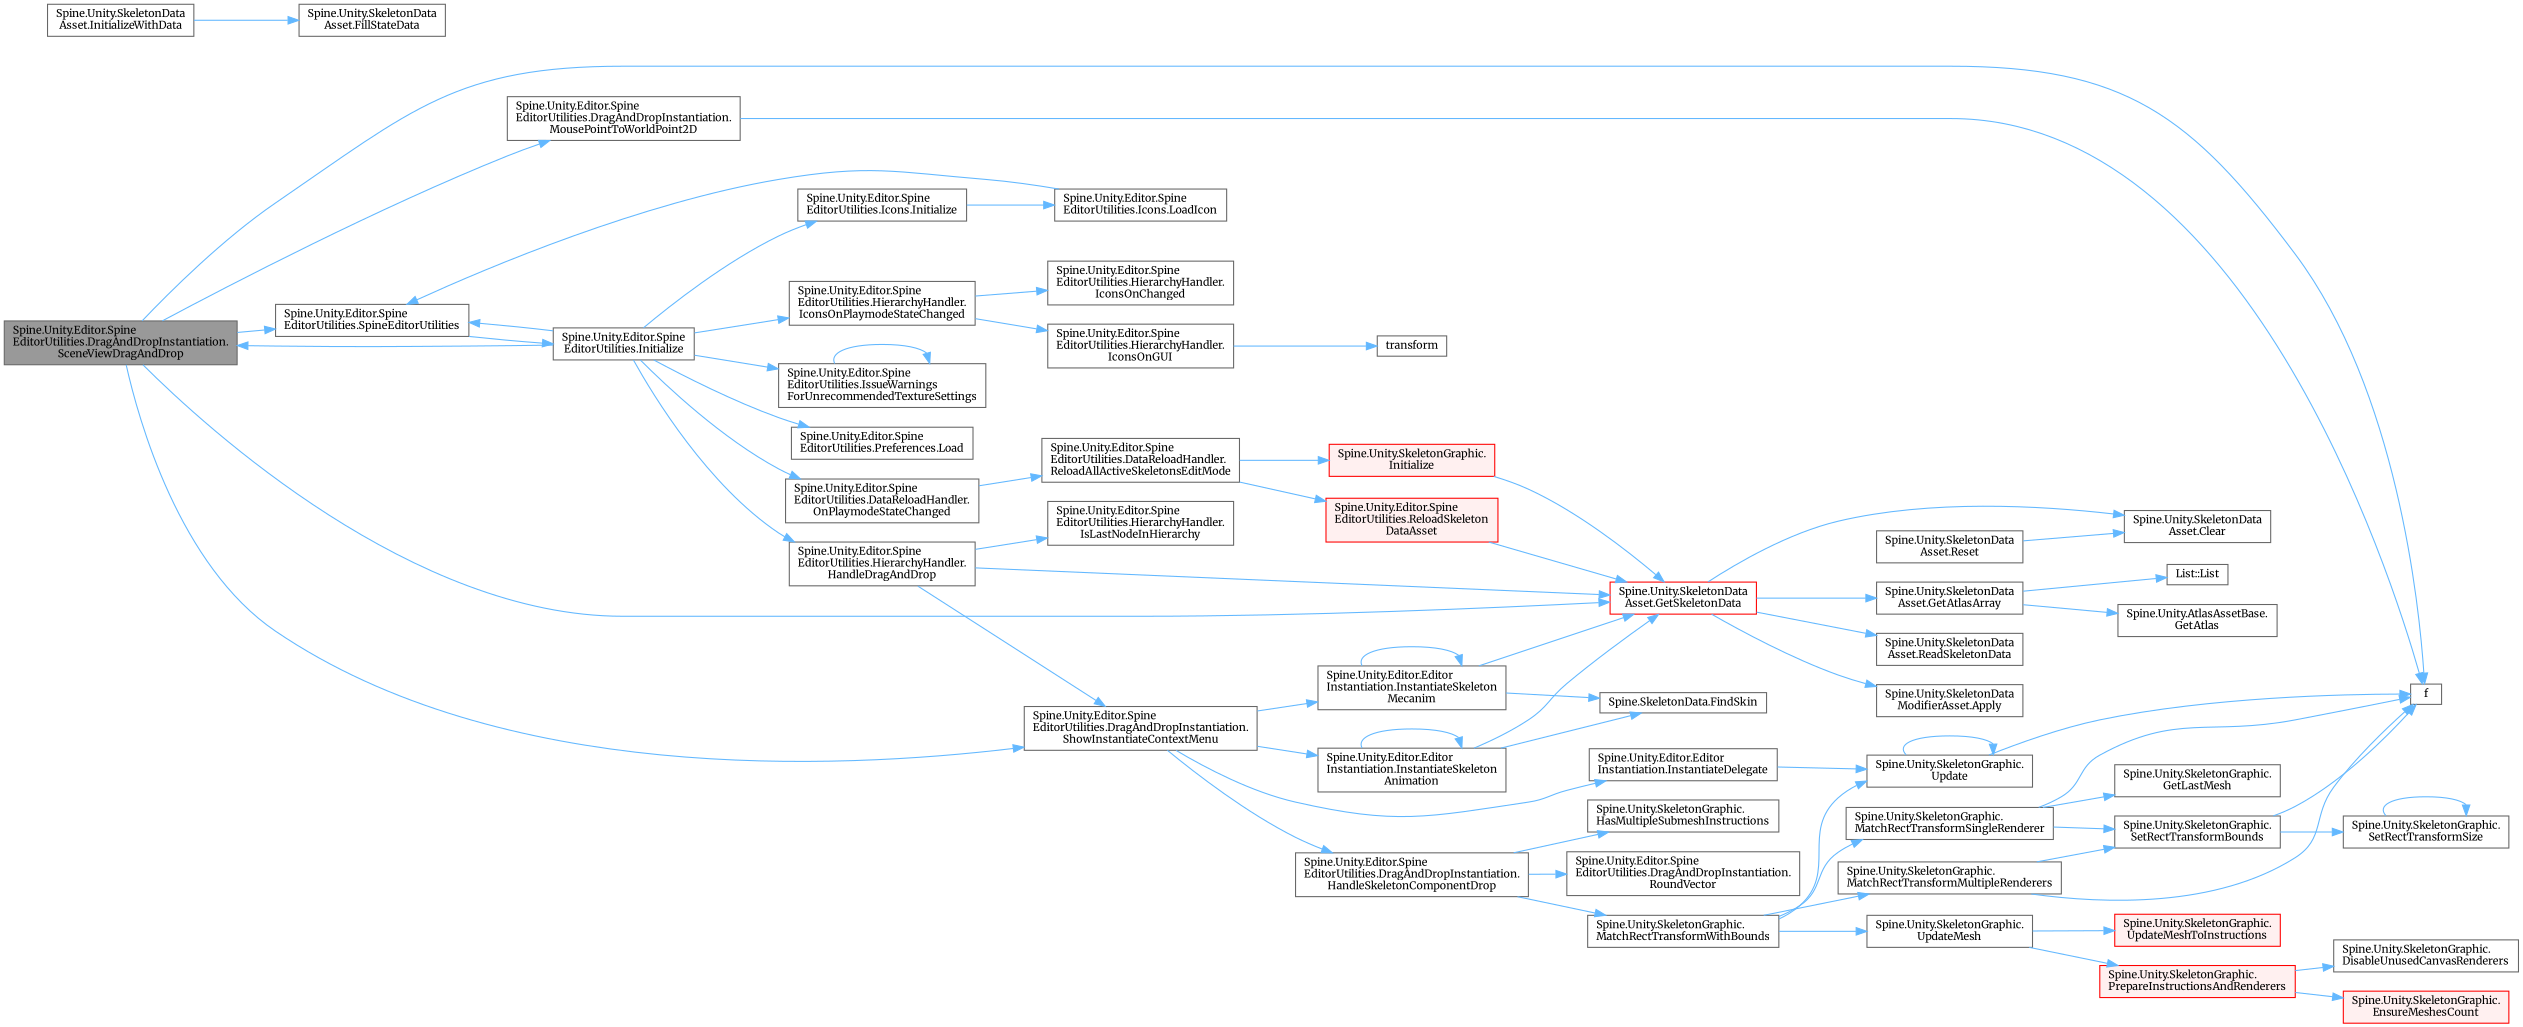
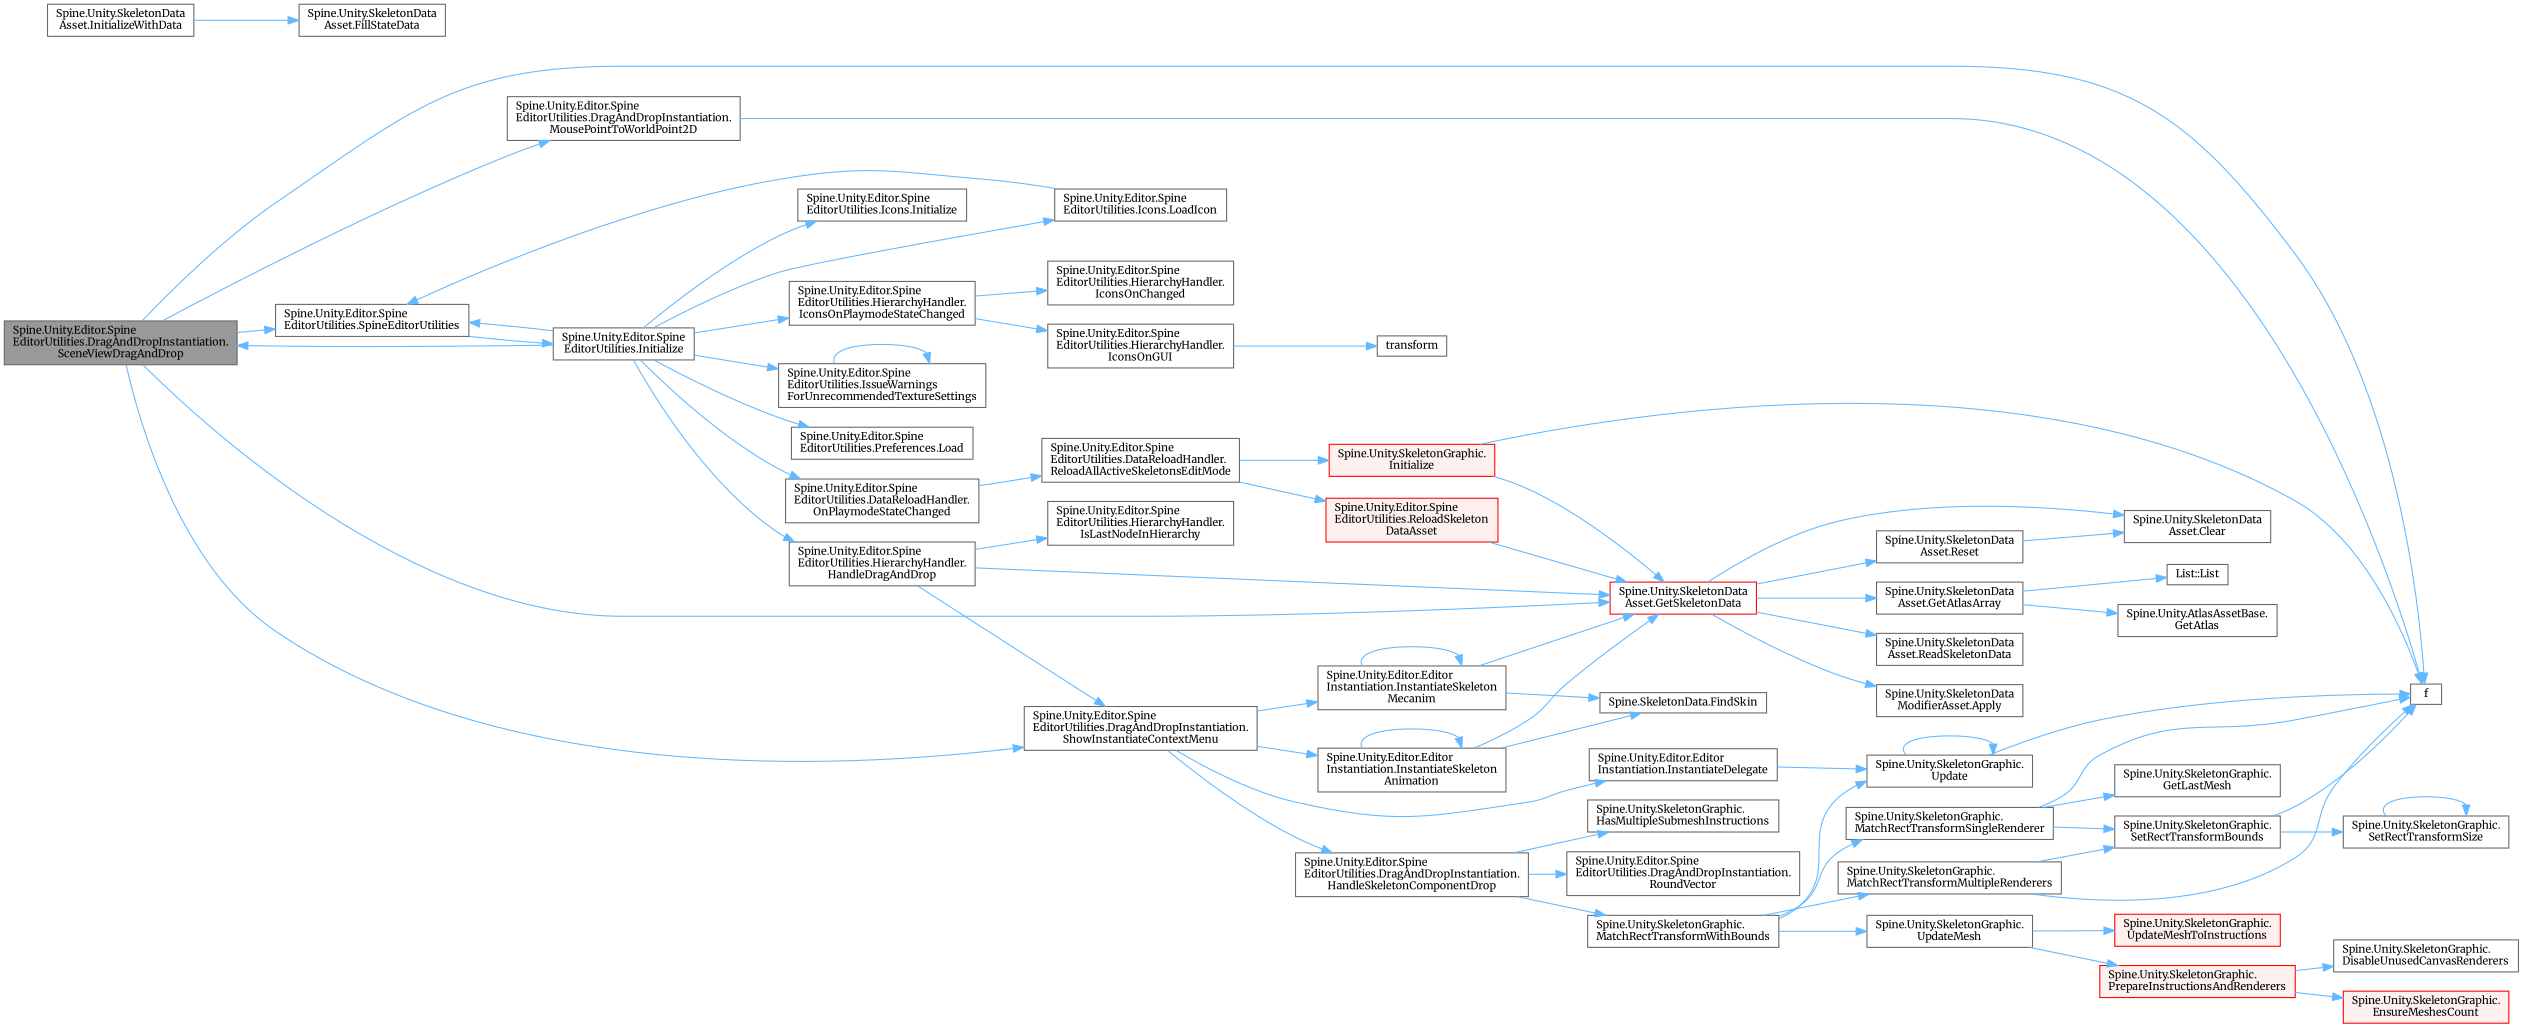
(1005, 205) -> (844, 258)
none -> (2001, 413)
none -> (1811, 574)
